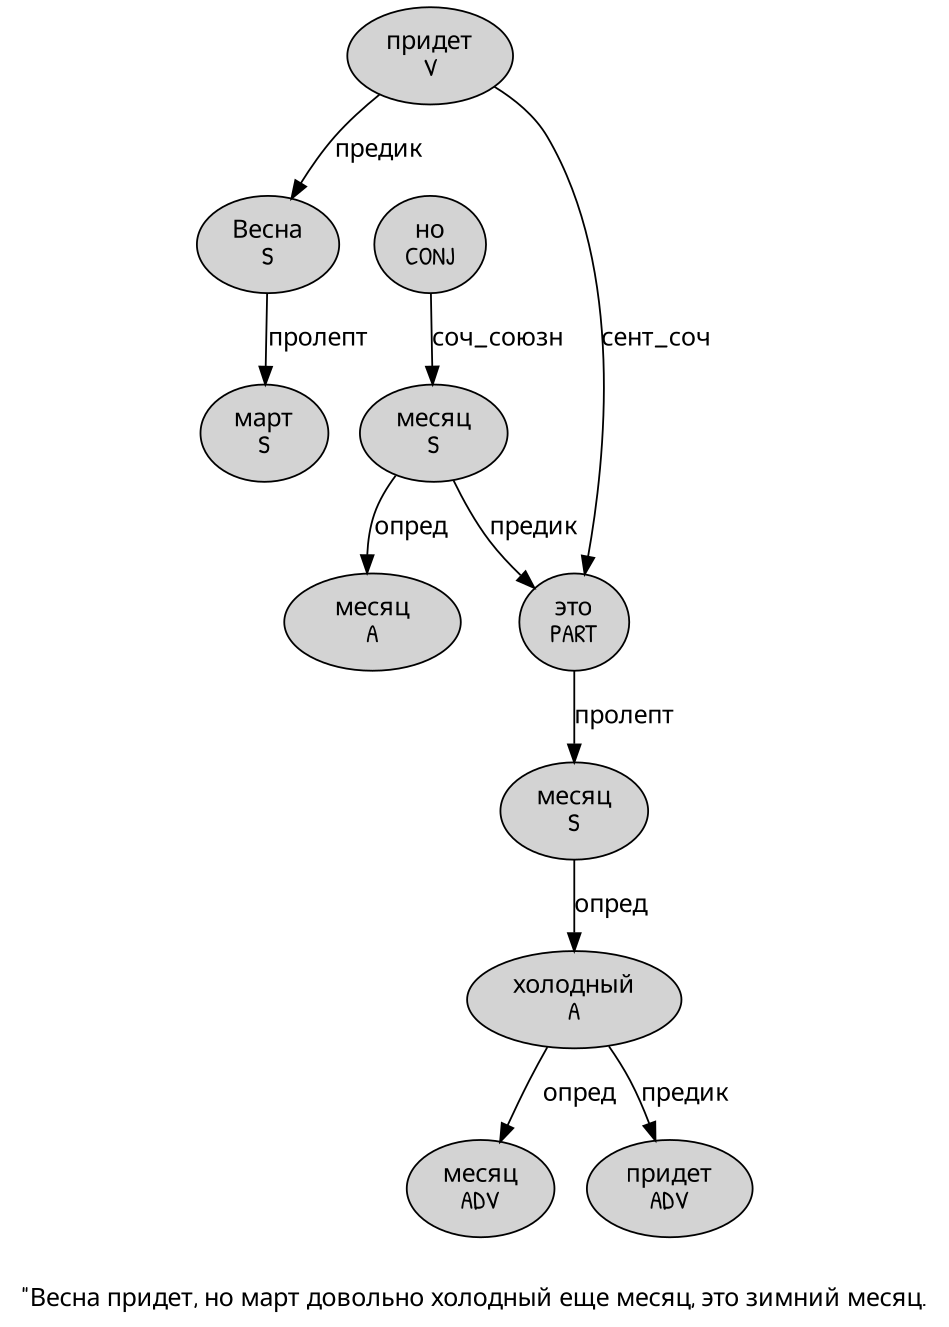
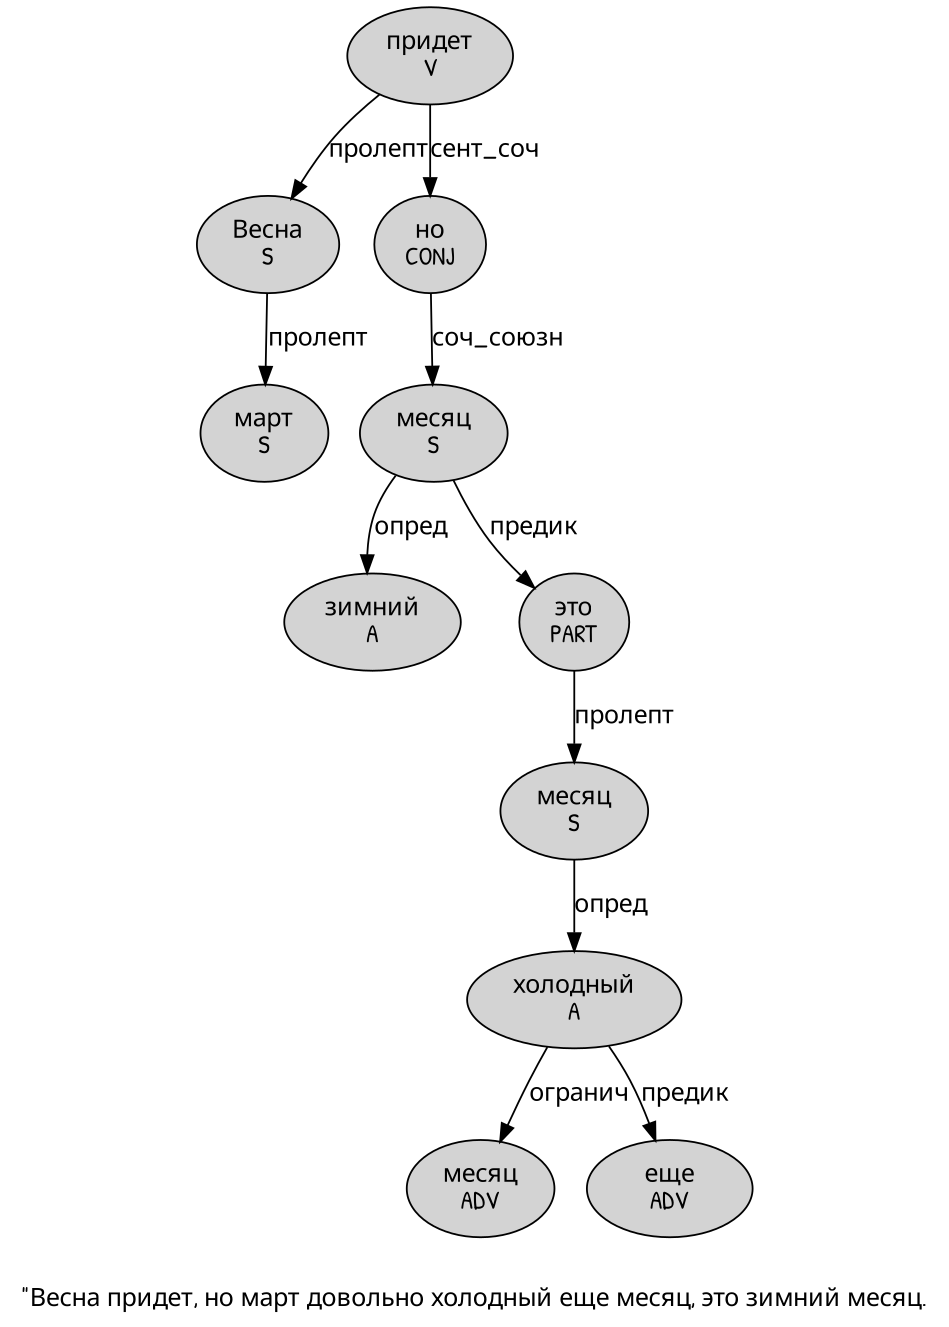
(379, 150) -> (379, 150)
(599, 306) -> (430, 141)
(373, 622) -> (373, 622)
(580, 1094) -> (580, 1094)
(670, 1189) -> (670, 1189)
